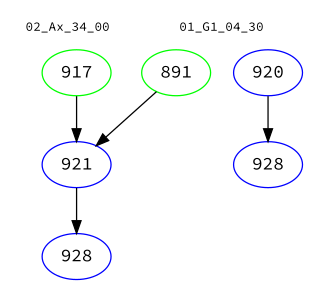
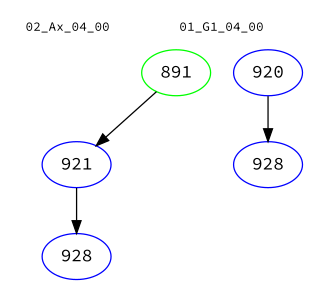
(68, 27) -> (68, 27)
(222, 27) -> (222, 27)
(77, 73) -> none
